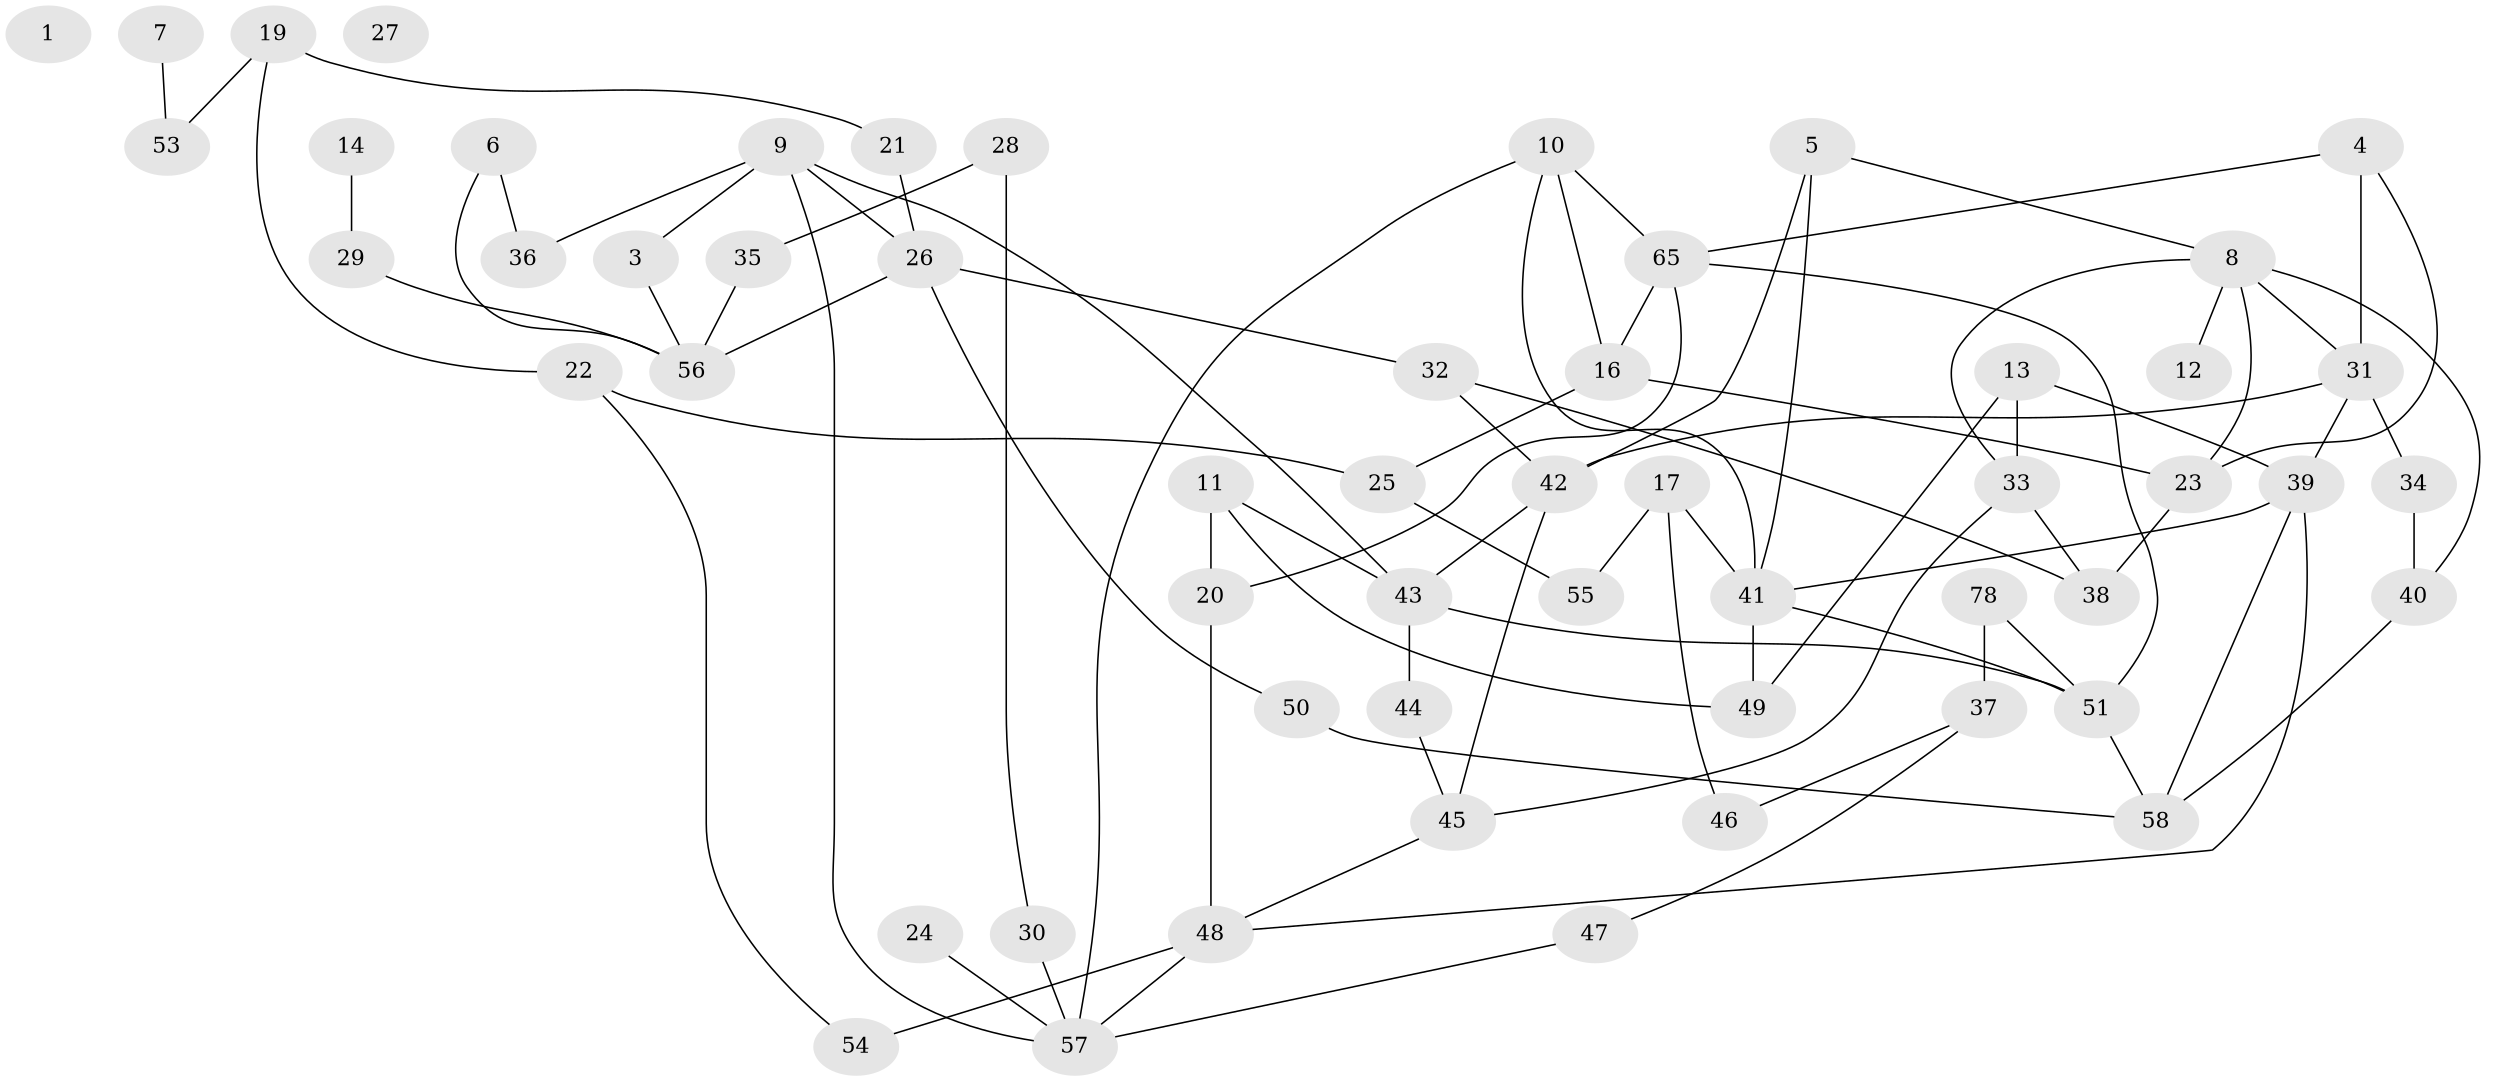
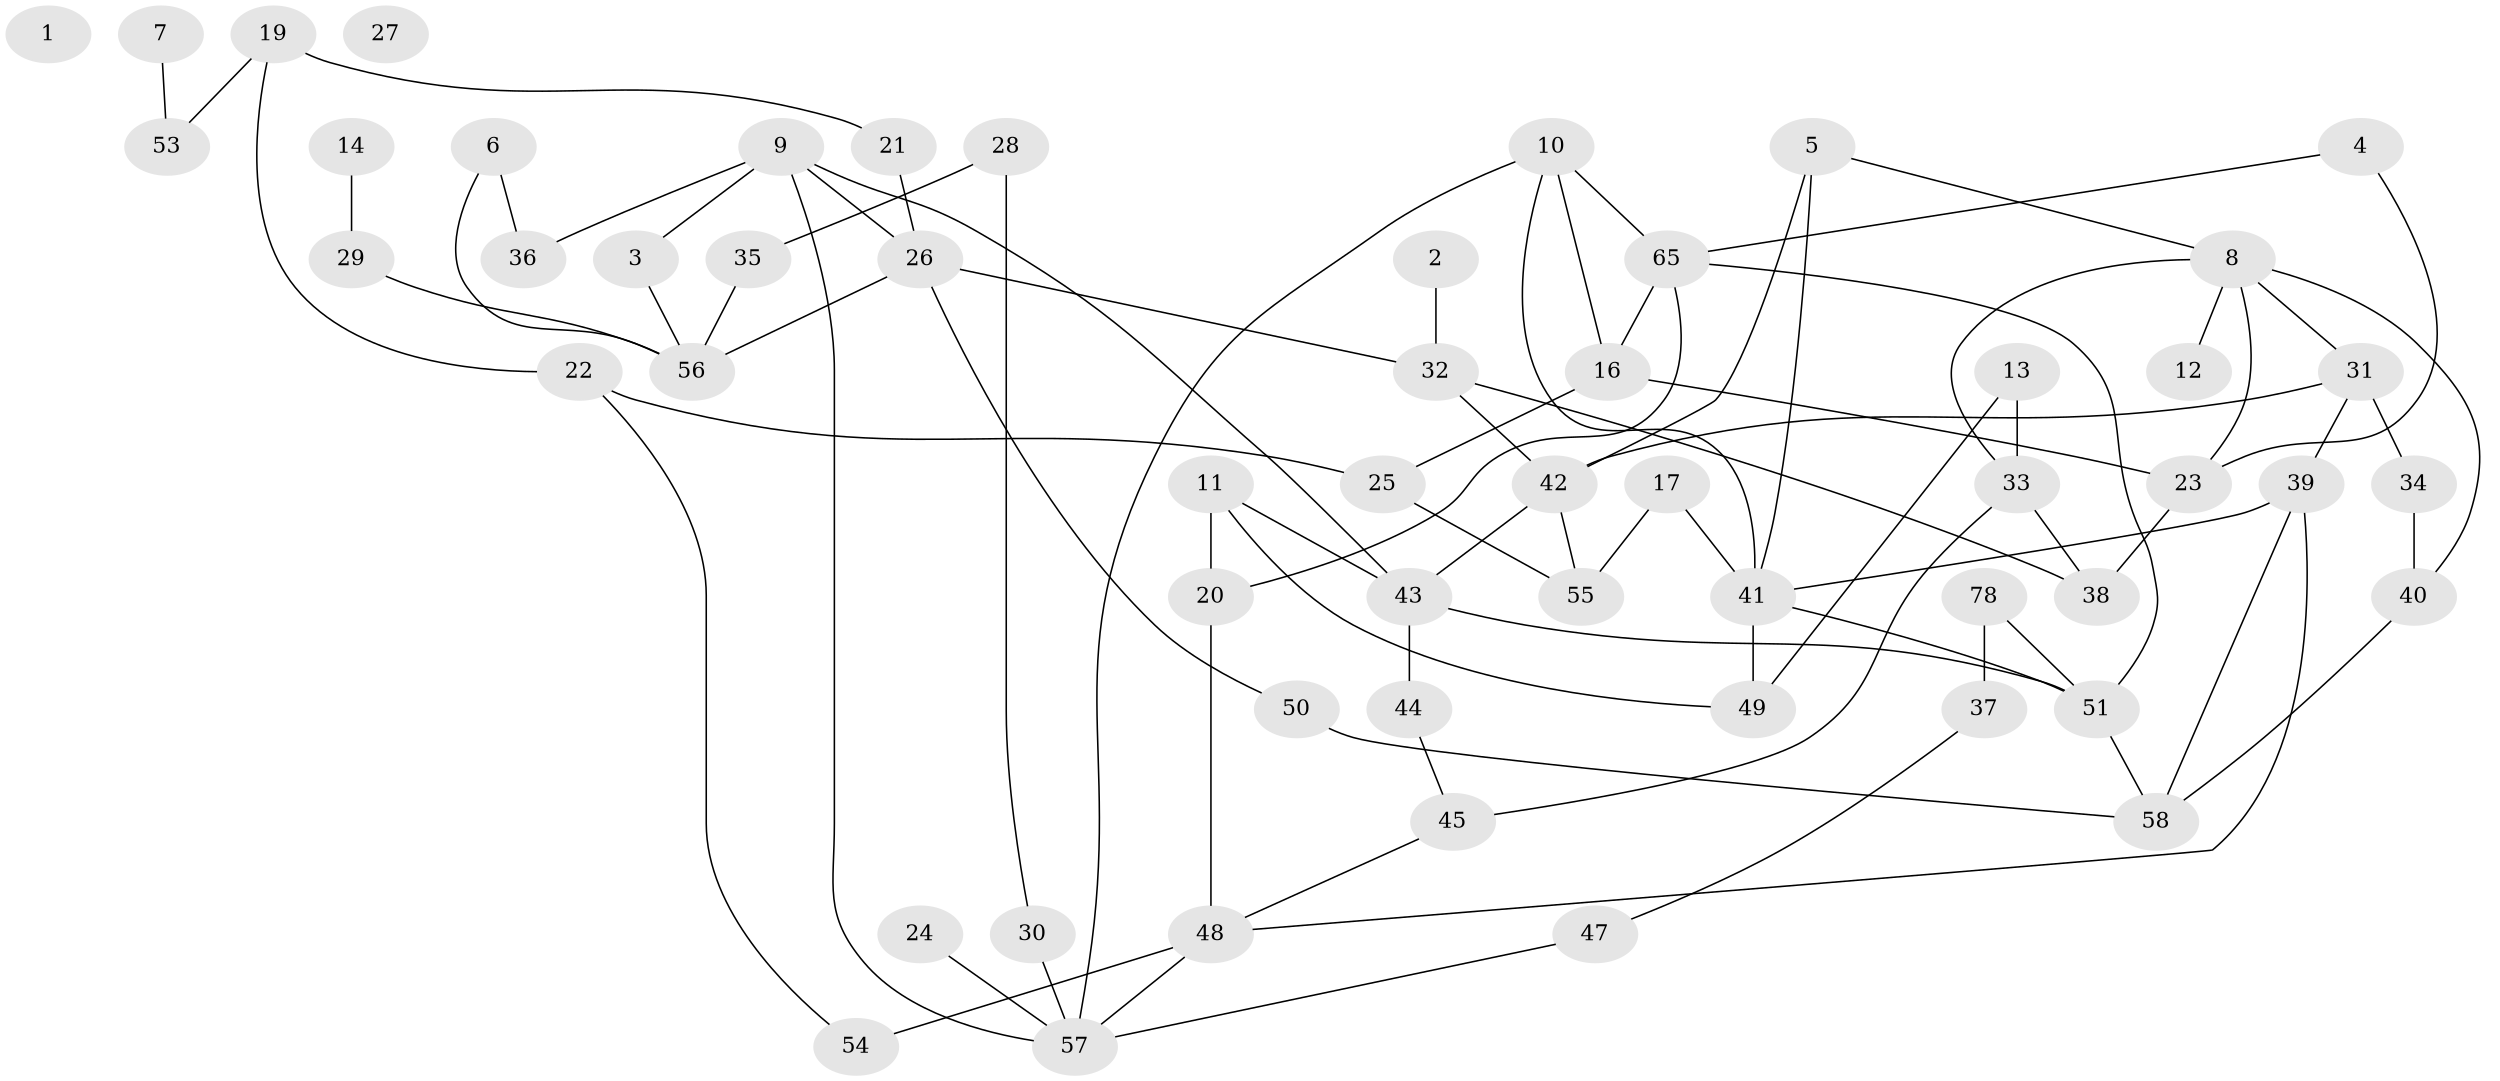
none -> (1436, 259)
(2361, 259) -> none
(2162, 424) -> none
(1500, 652) -> (1568, 540)
(1725, 822) -> none
